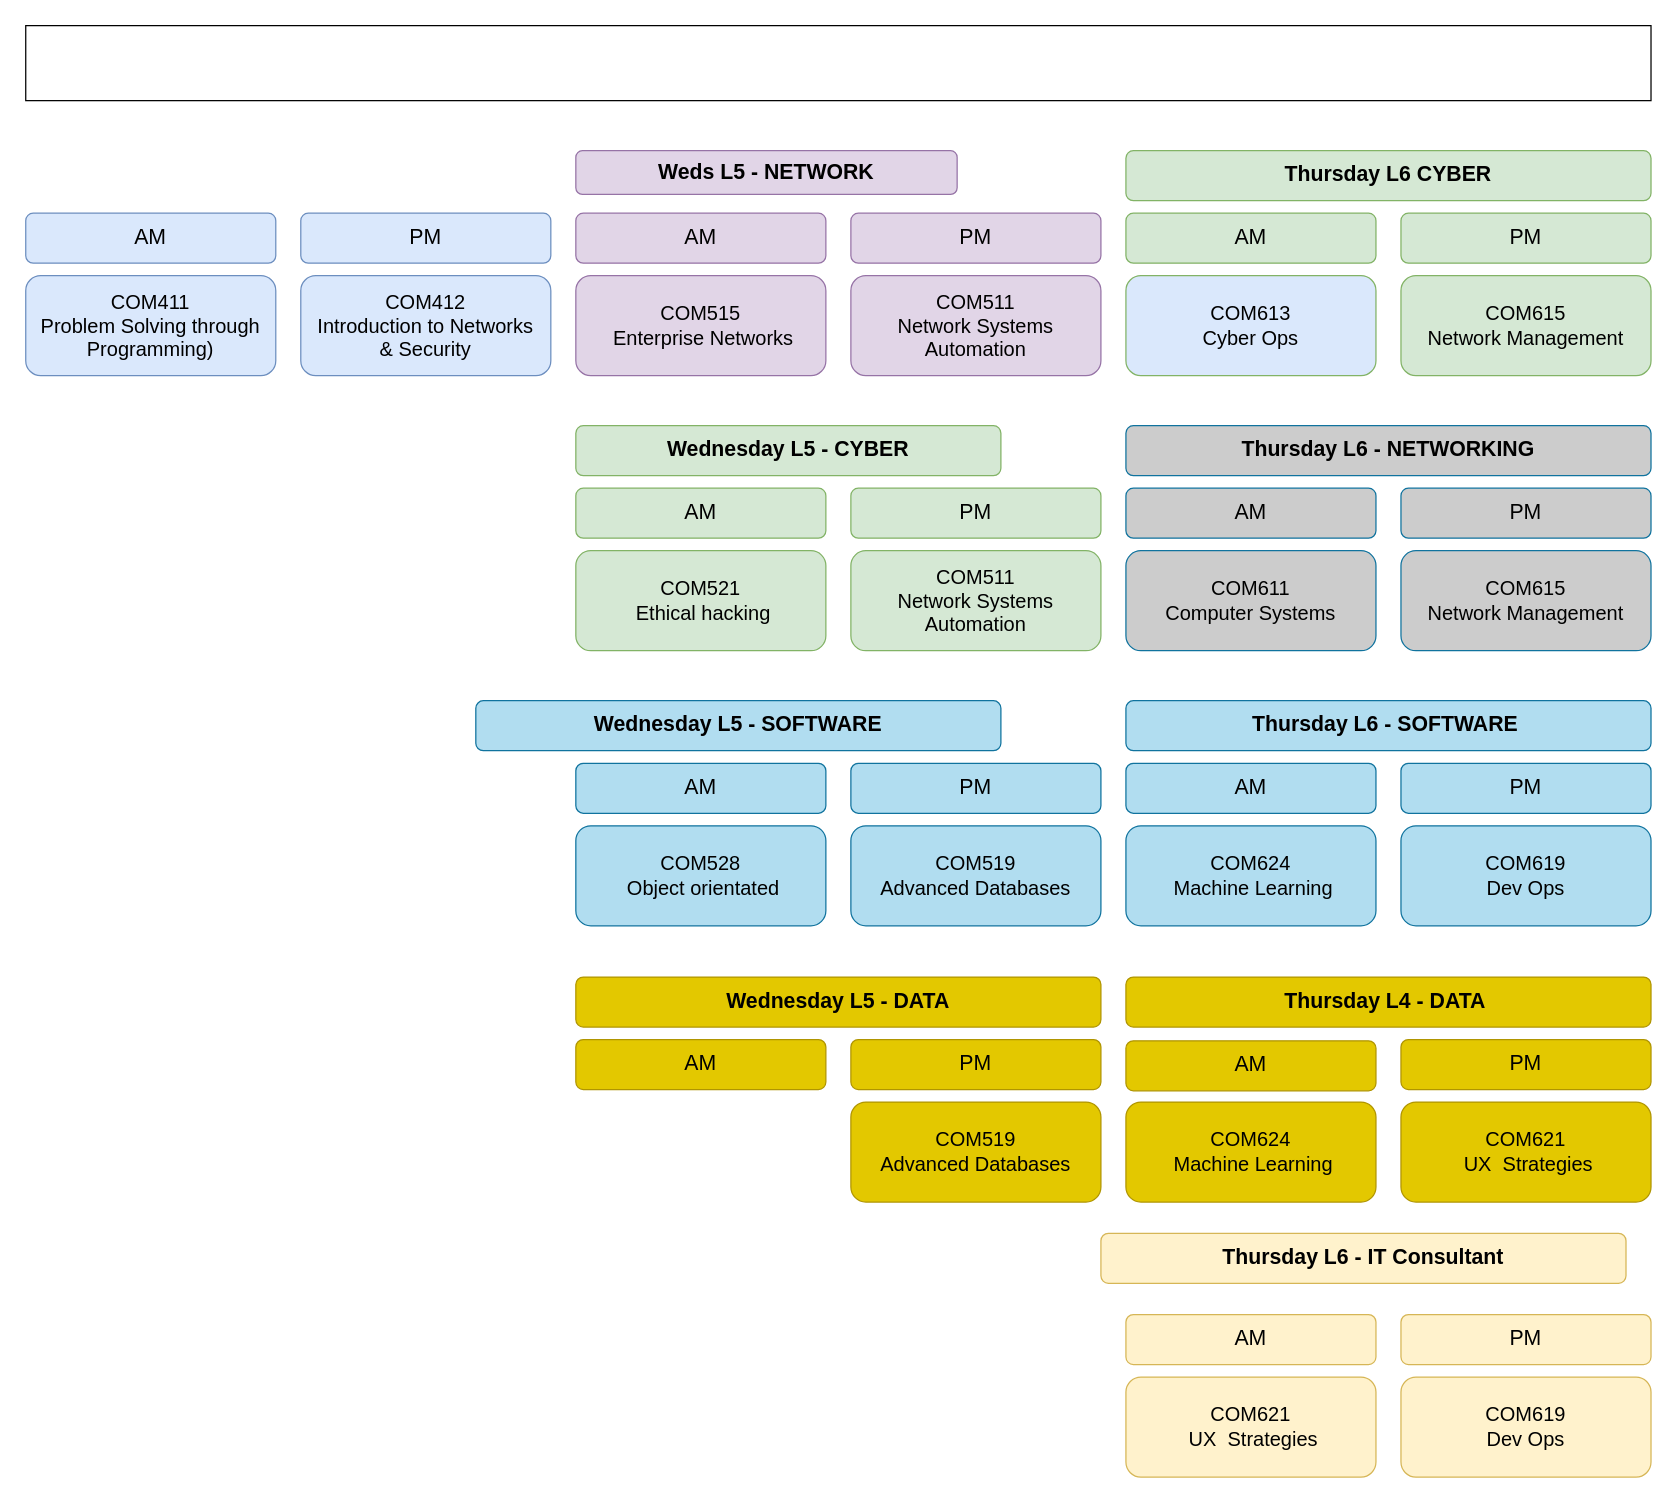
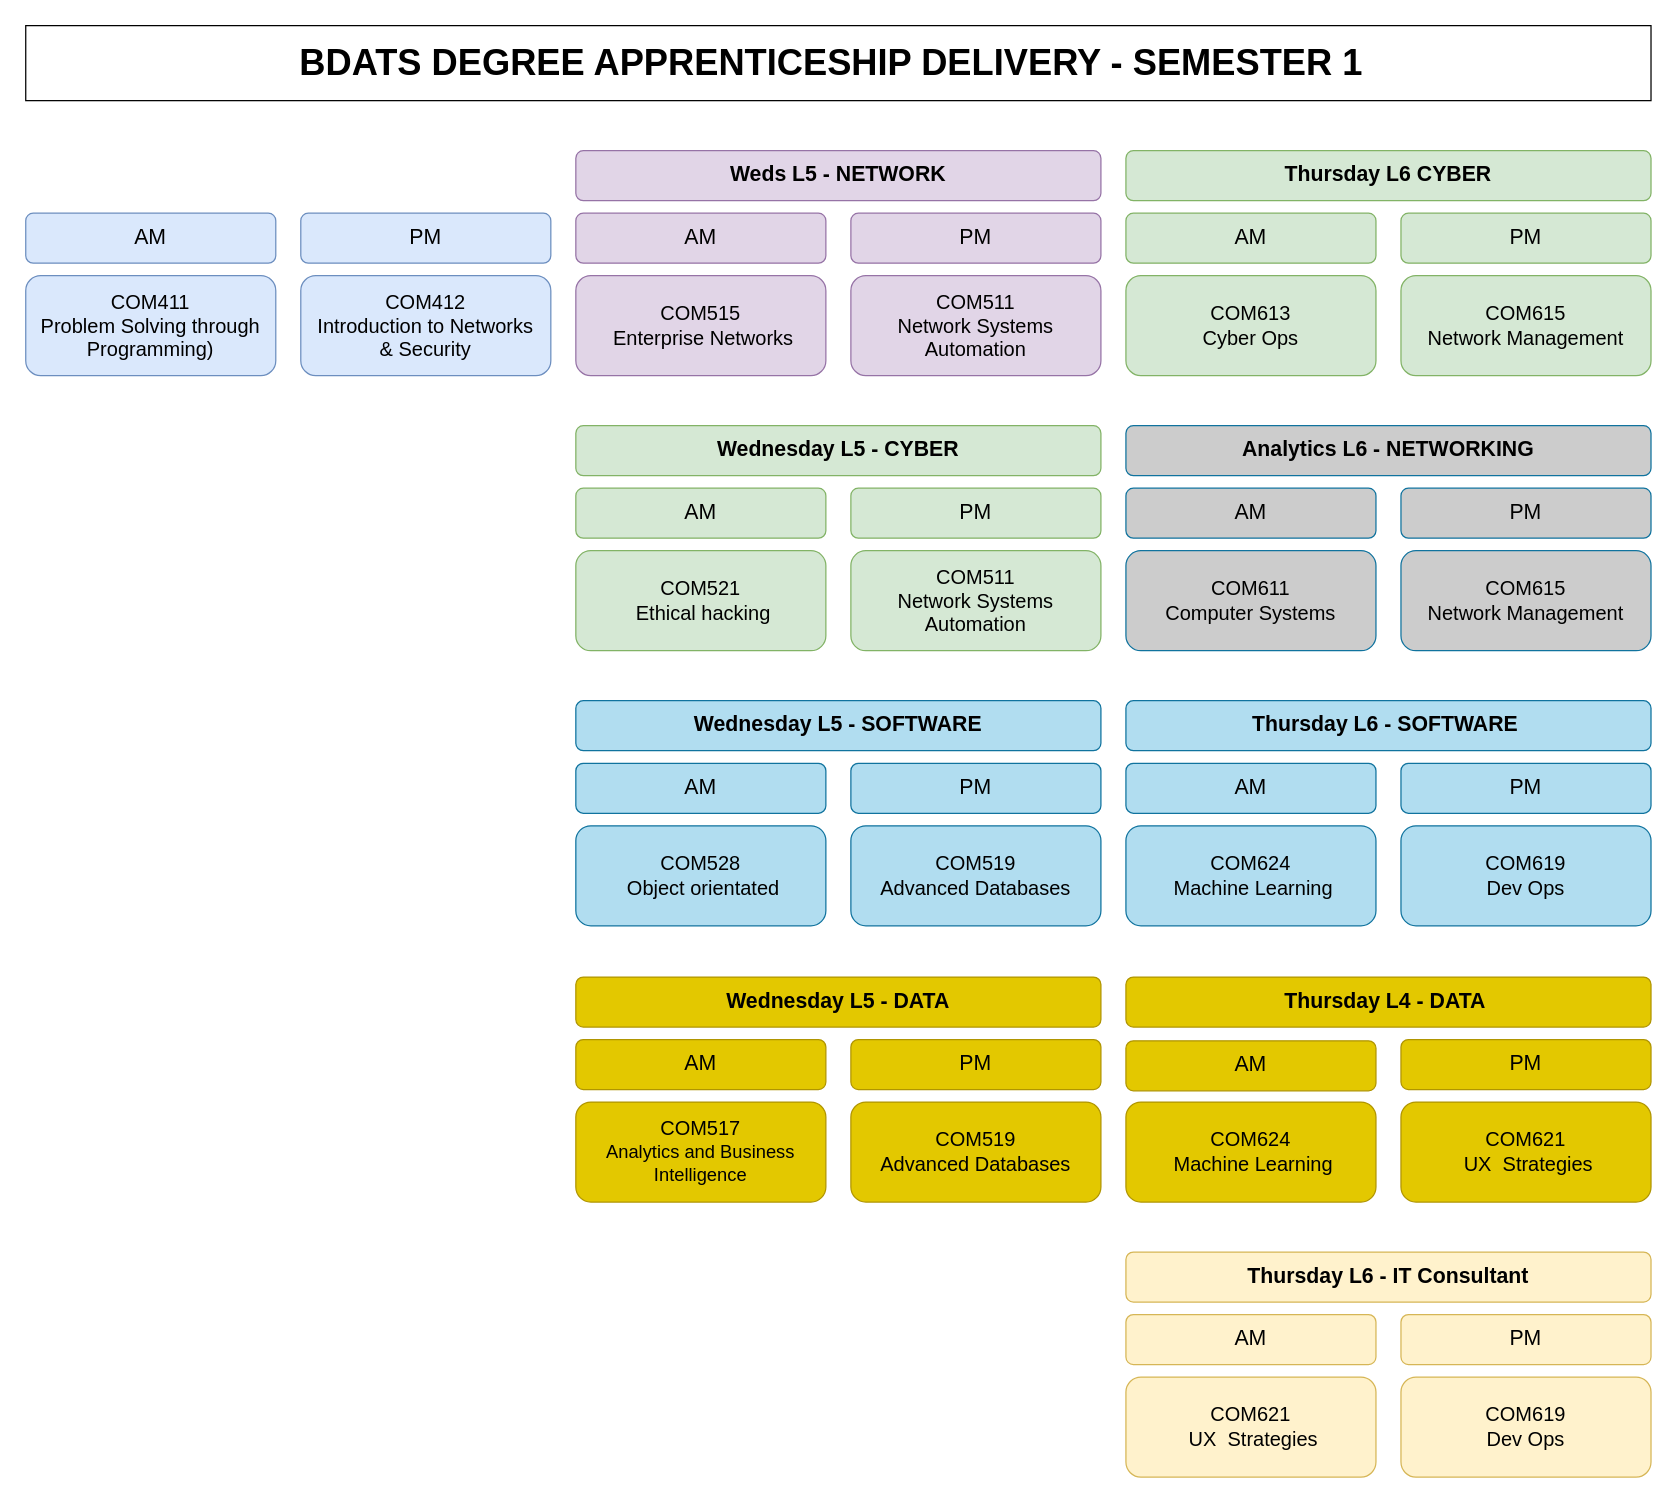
none -> (831, 63)
(766, 173) -> (838, 176)
(1251, 326) -> (1251, 326)
(788, 451) -> (838, 451)
(1388, 451) -> (1388, 451)
(738, 726) -> (838, 726)
none -> (701, 1152)
(1363, 1258) -> (1388, 1277)
